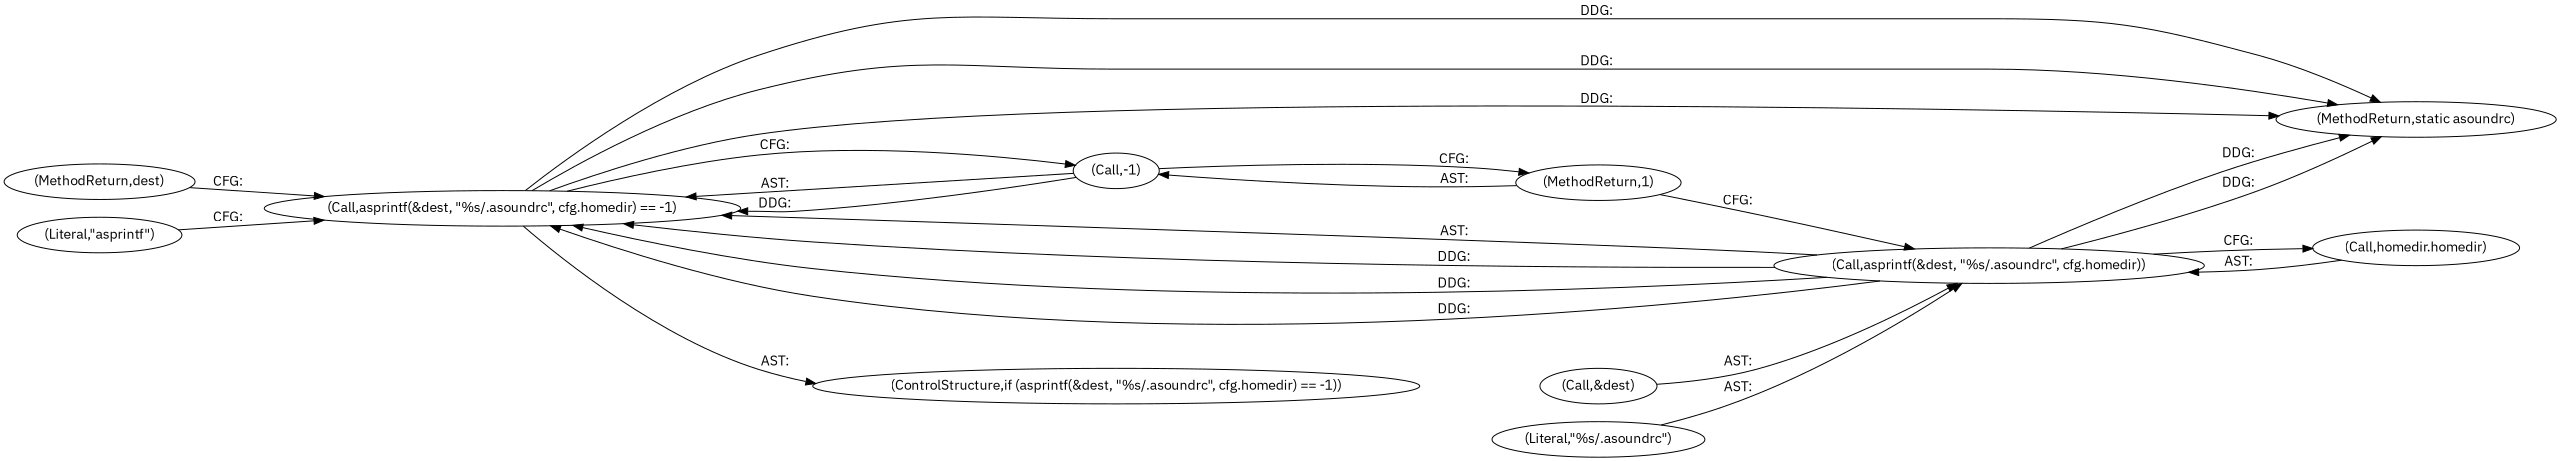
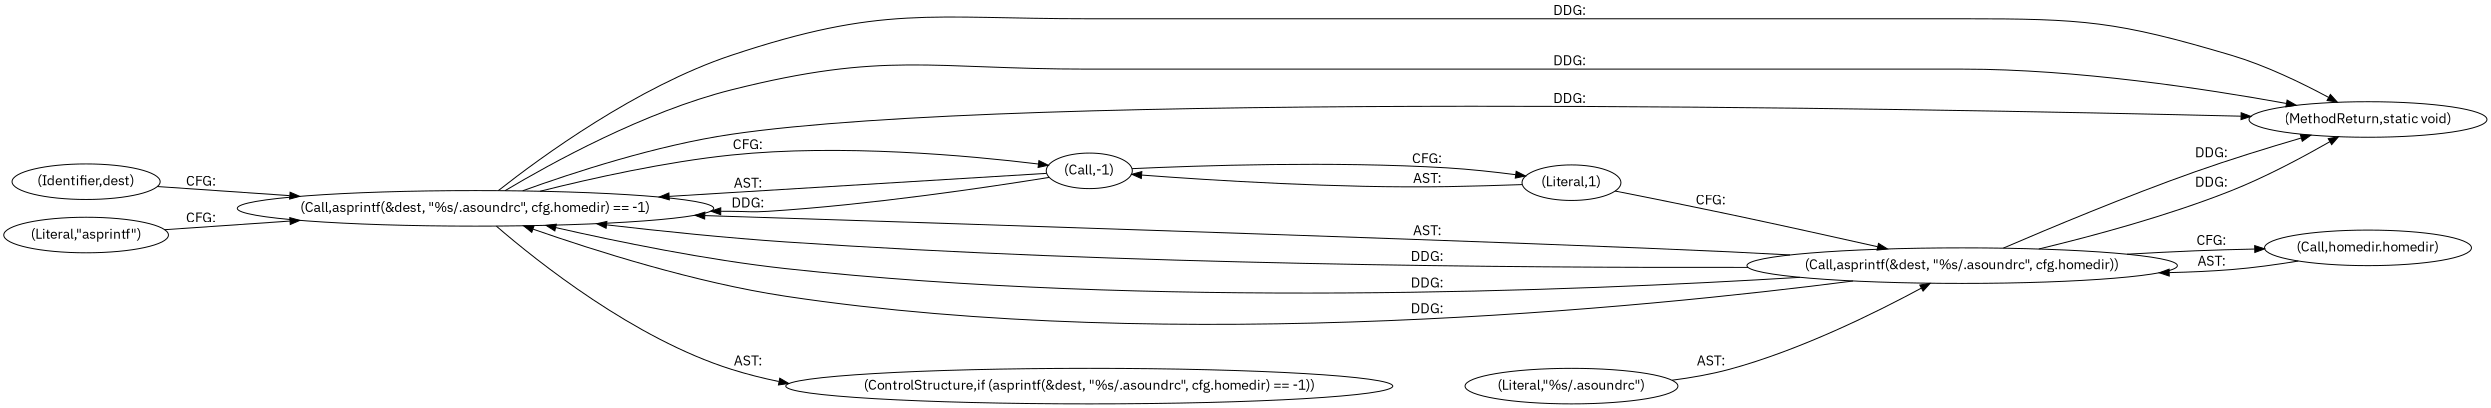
(2416, 119) -> (2368, 119)
(100, 182) -> (86, 182)
(1598, 183) -> (1572, 183)
(1598, 386) -> none
